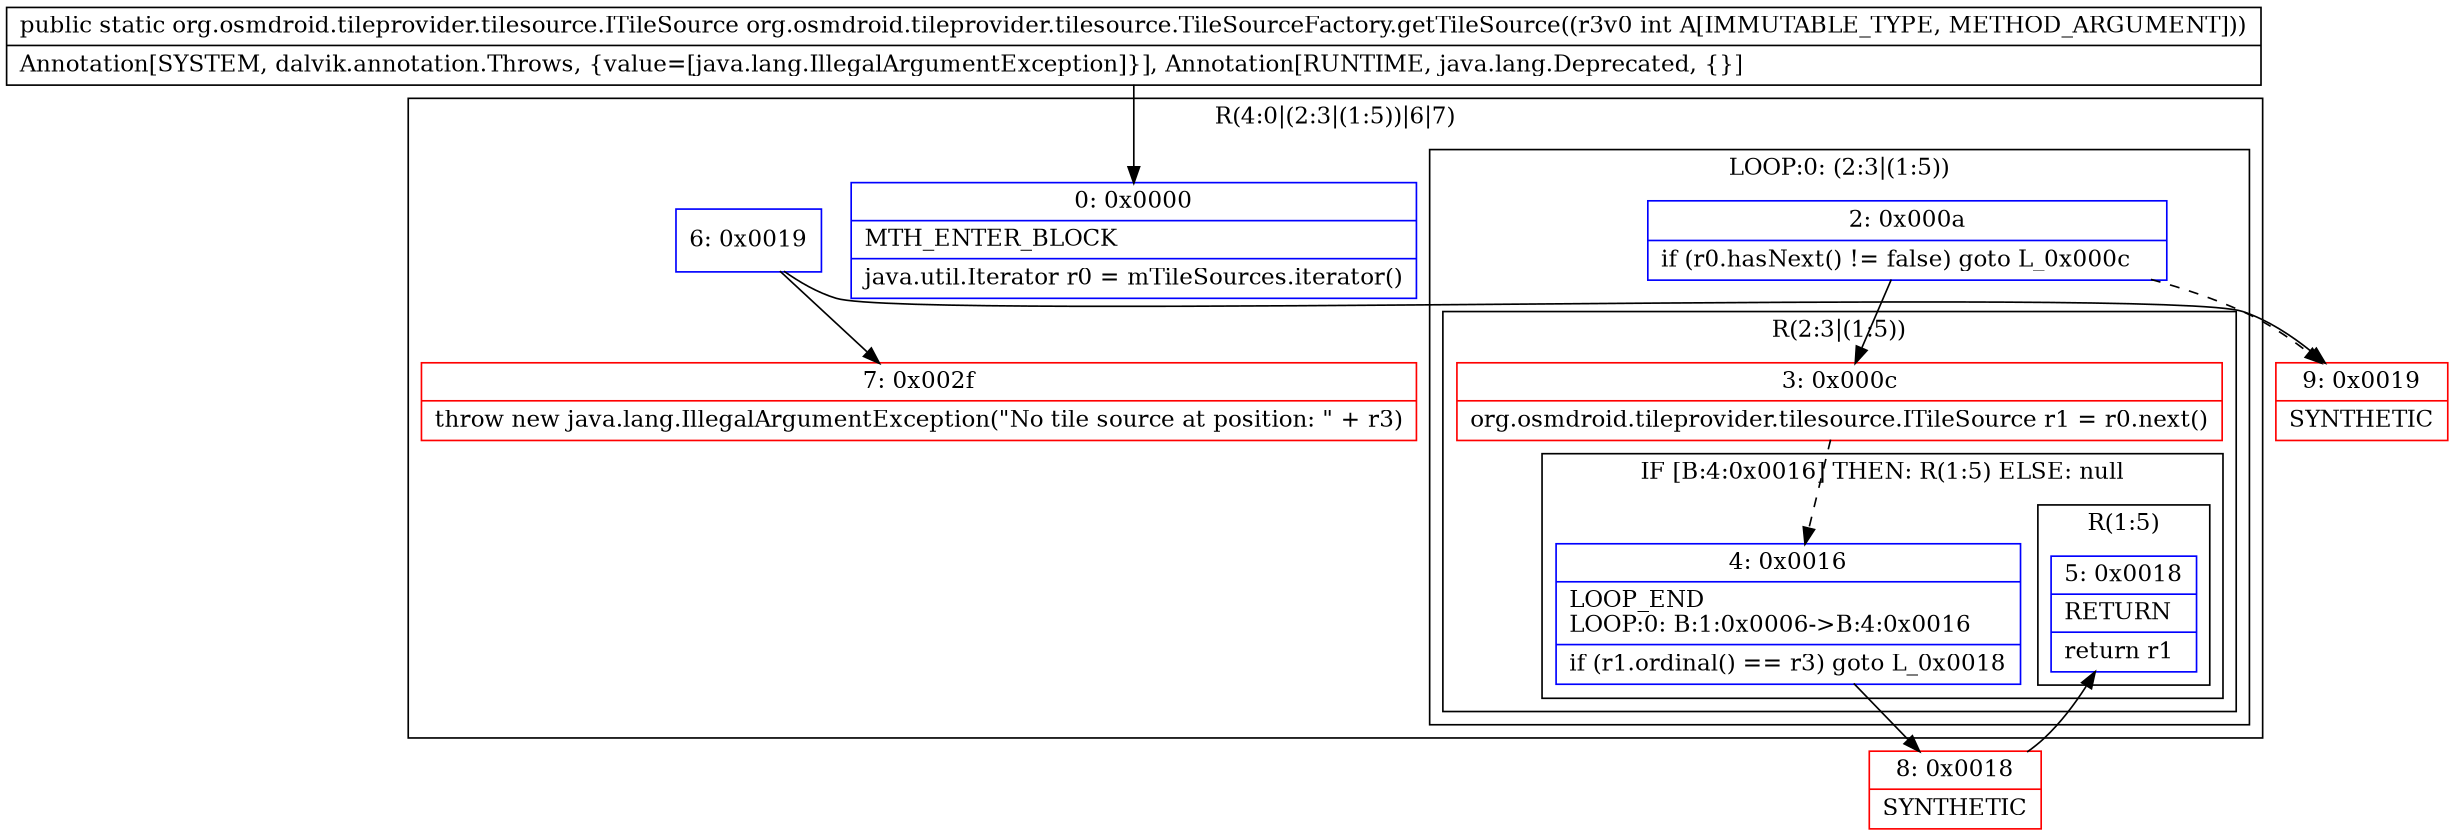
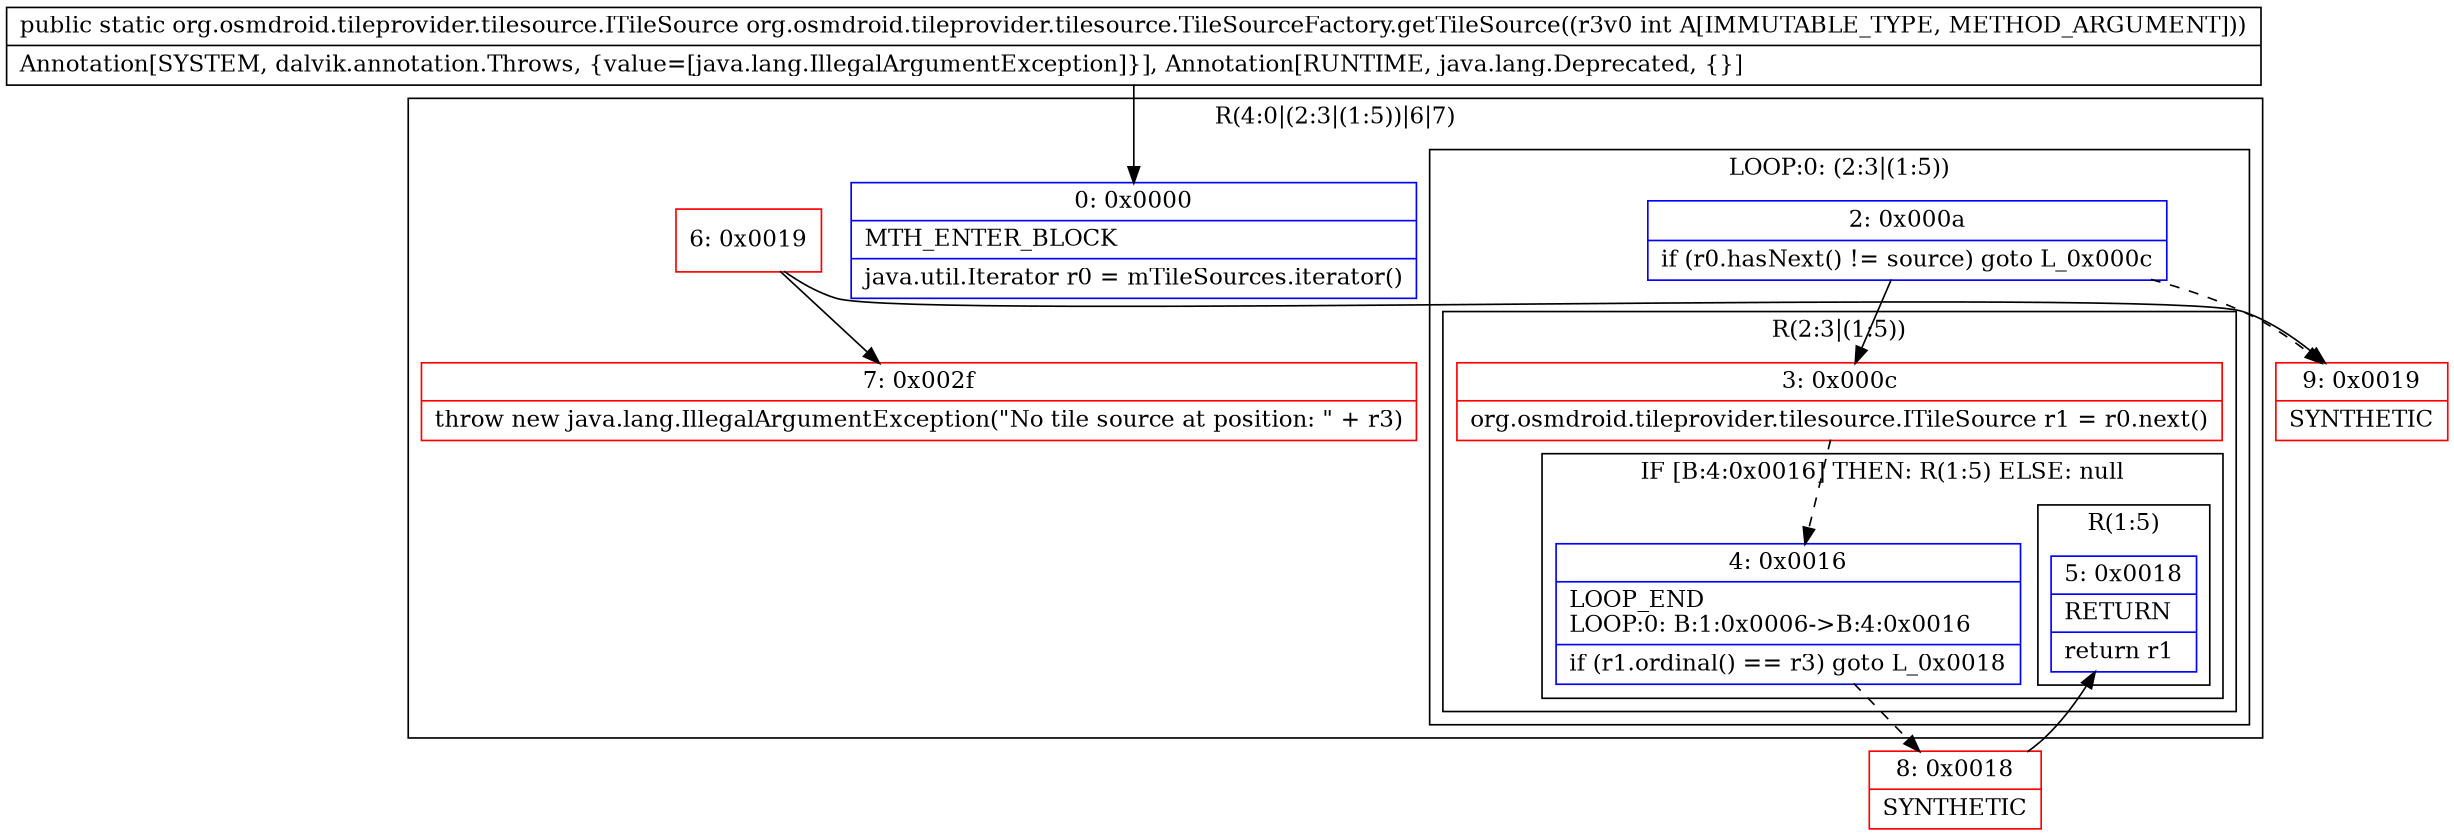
(749, 240) -> (749, 240)
(1896, 259) -> (1907, 259)
(1881, 711) -> (1881, 711)
